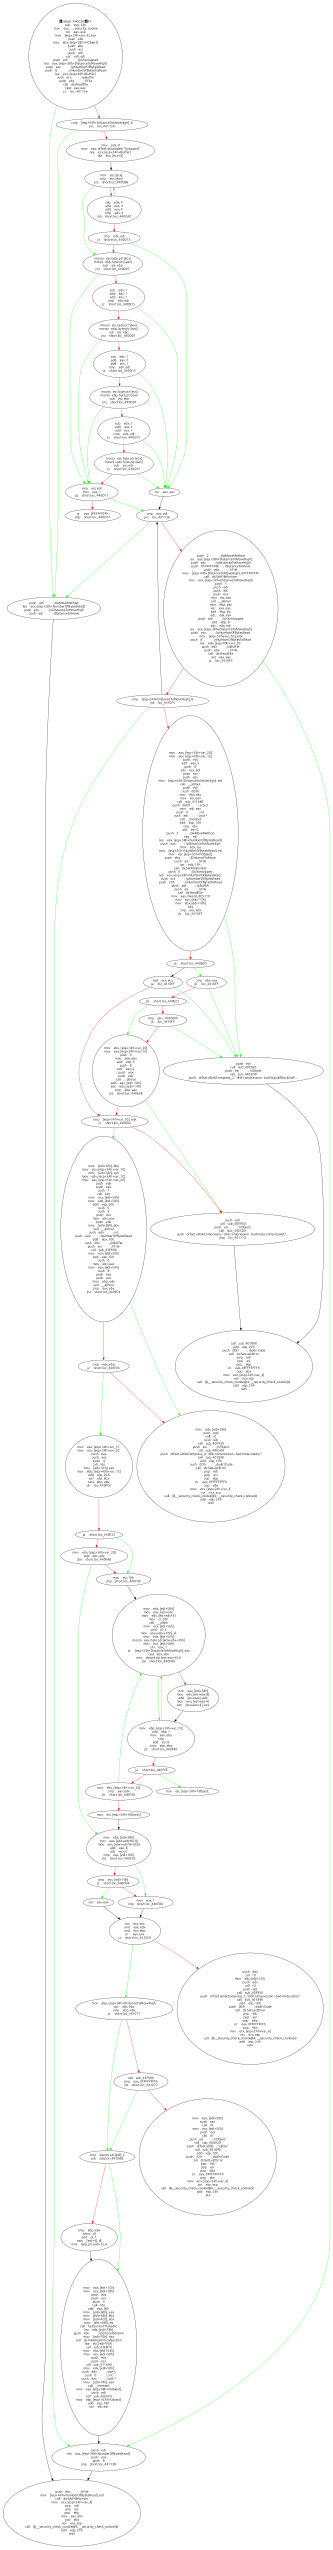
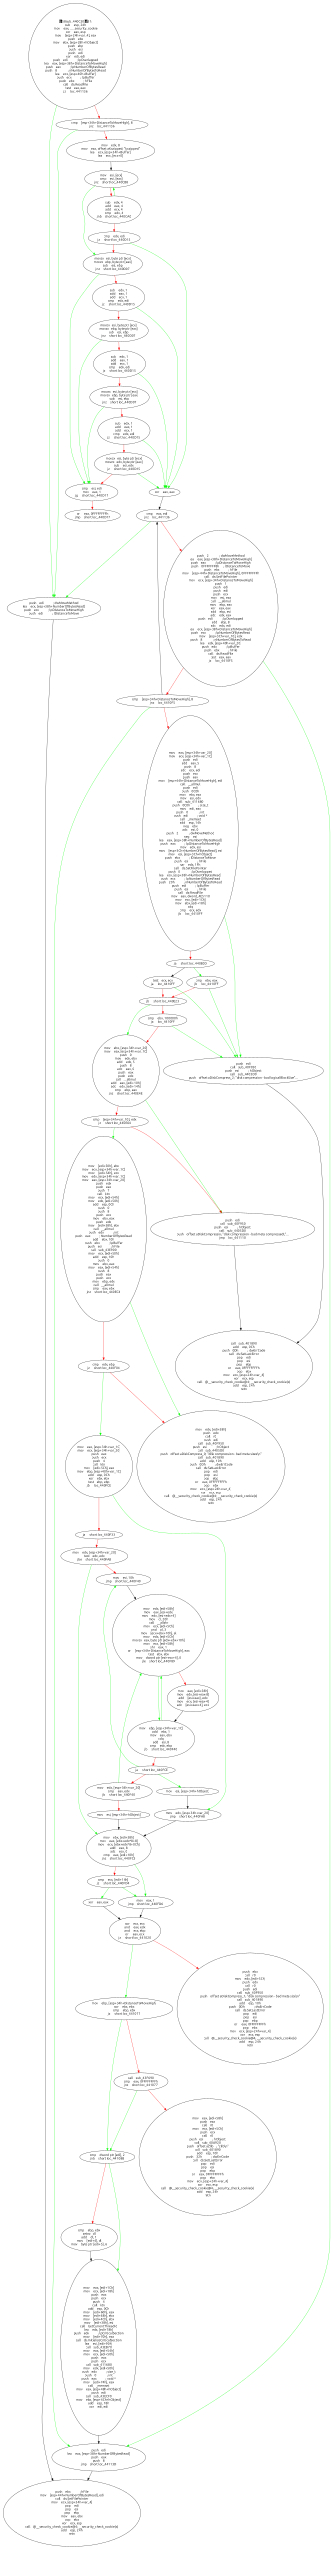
(126, 504) -> none
(88, 1039) -> (163, 992)
(132, 1551) -> (110, 1681)
none -> (188, 1815)
(128, 1891) -> (128, 1891)
(107, 2157) -> (107, 2157)
